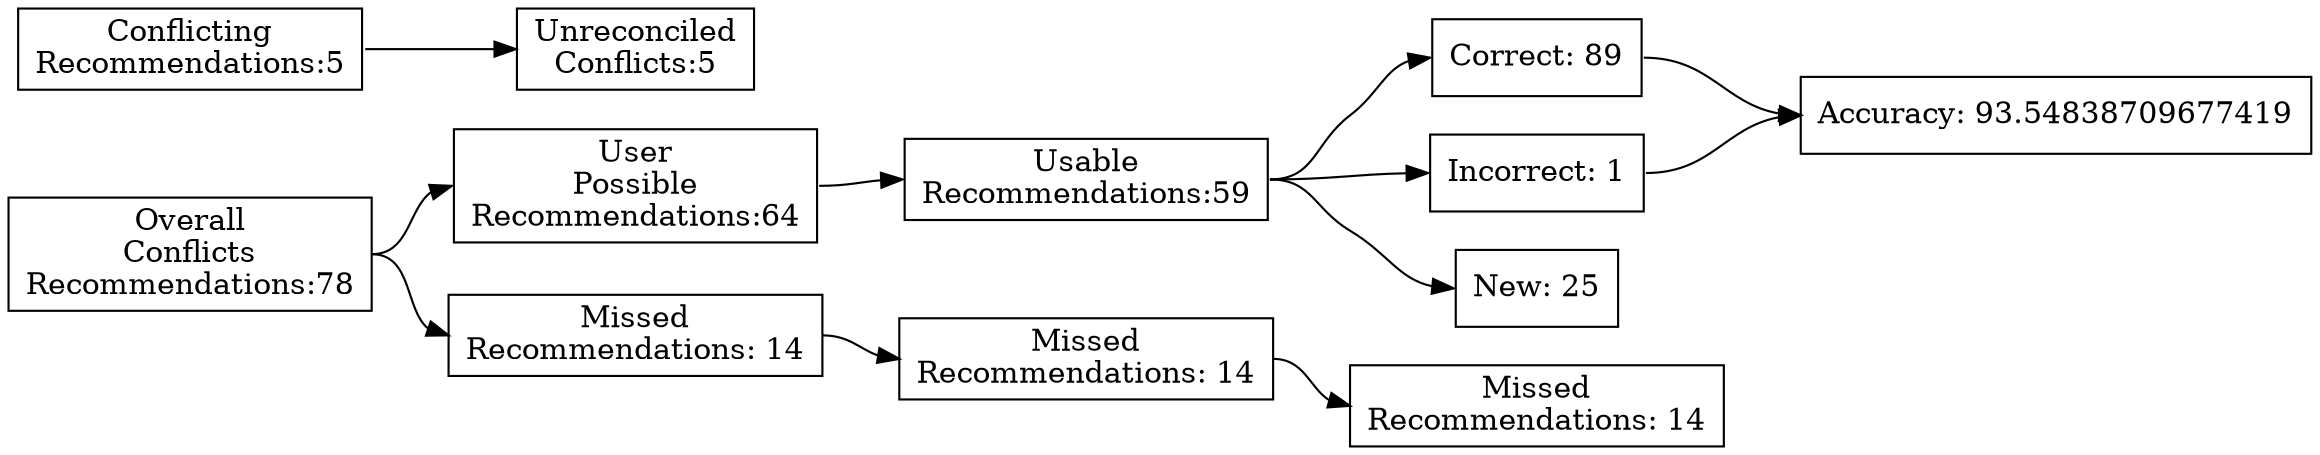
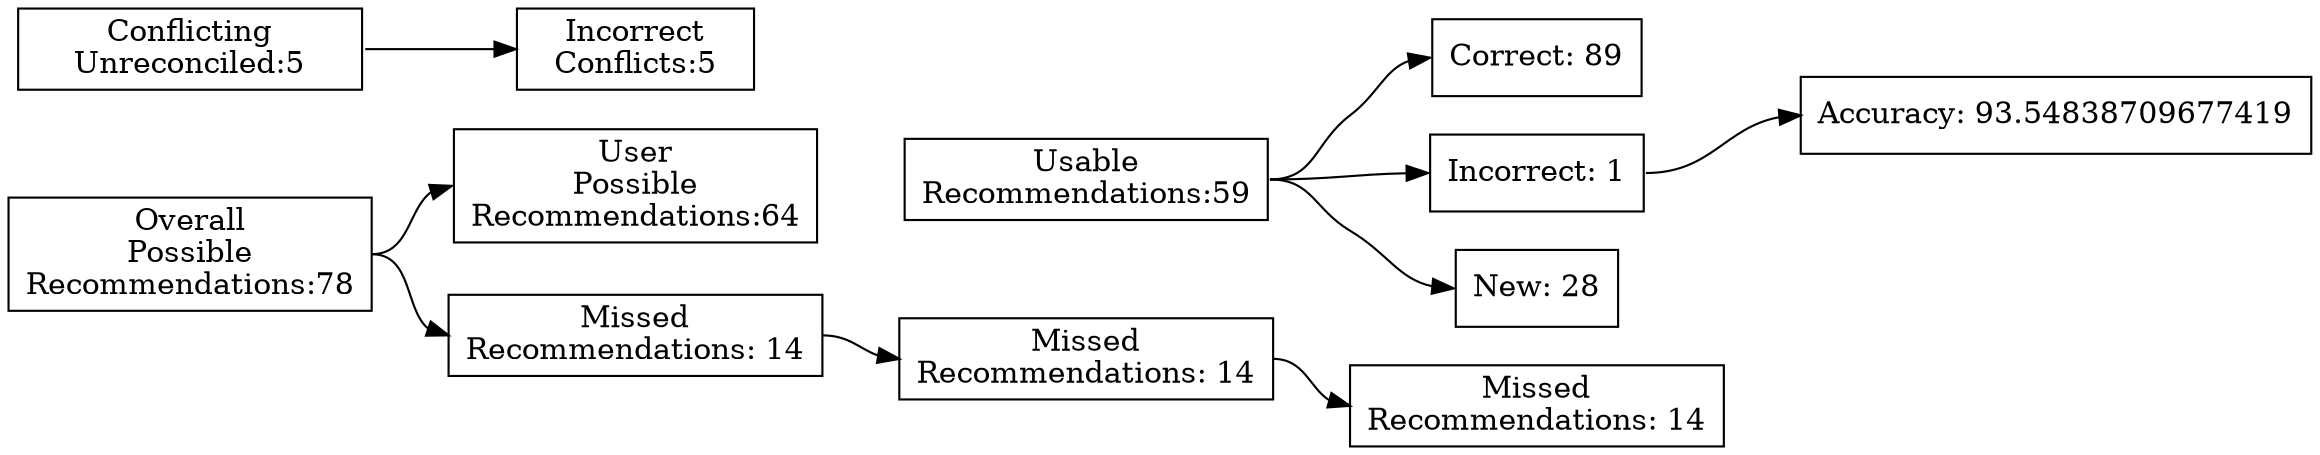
(190, 49) -> (190, 49)
(635, 49) -> (635, 49)
(1713, 80) -> none
(850, 184) -> none
(190, 254) -> (190, 254)
(1537, 288) -> (1537, 288)
